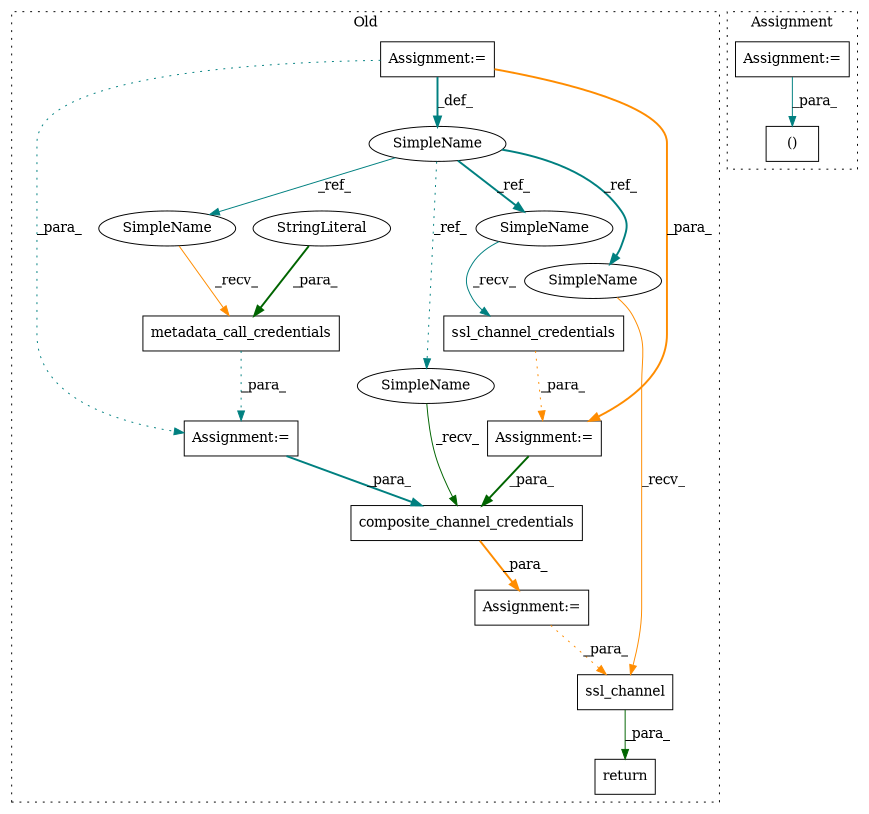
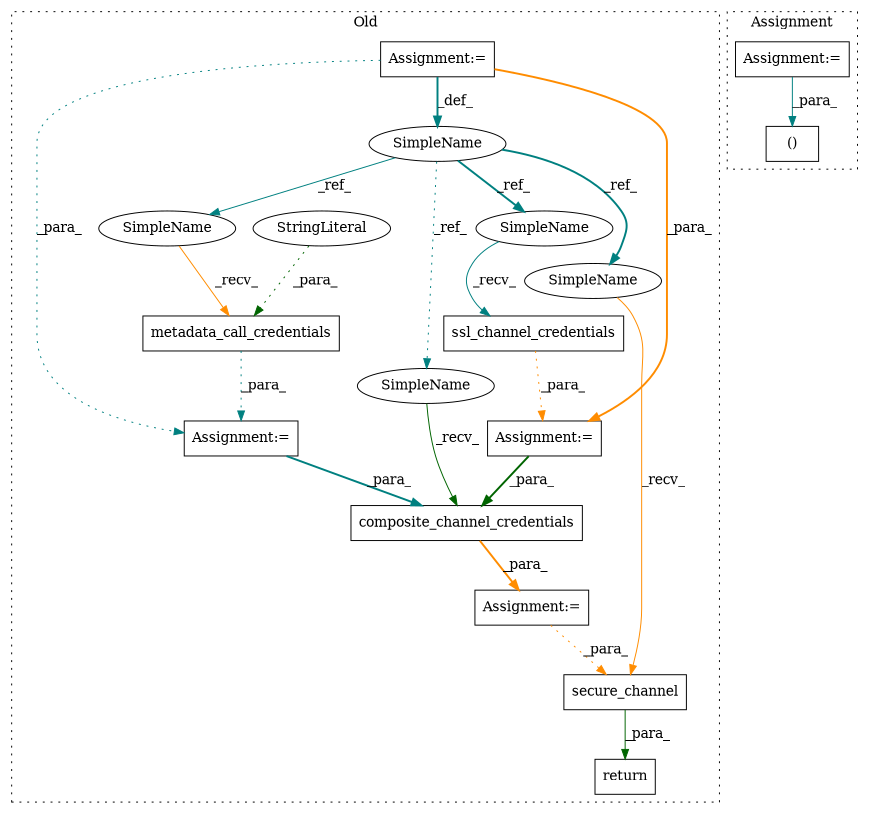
(285, 277) -> (285, 277)
(625, 692) -> (625, 692)
